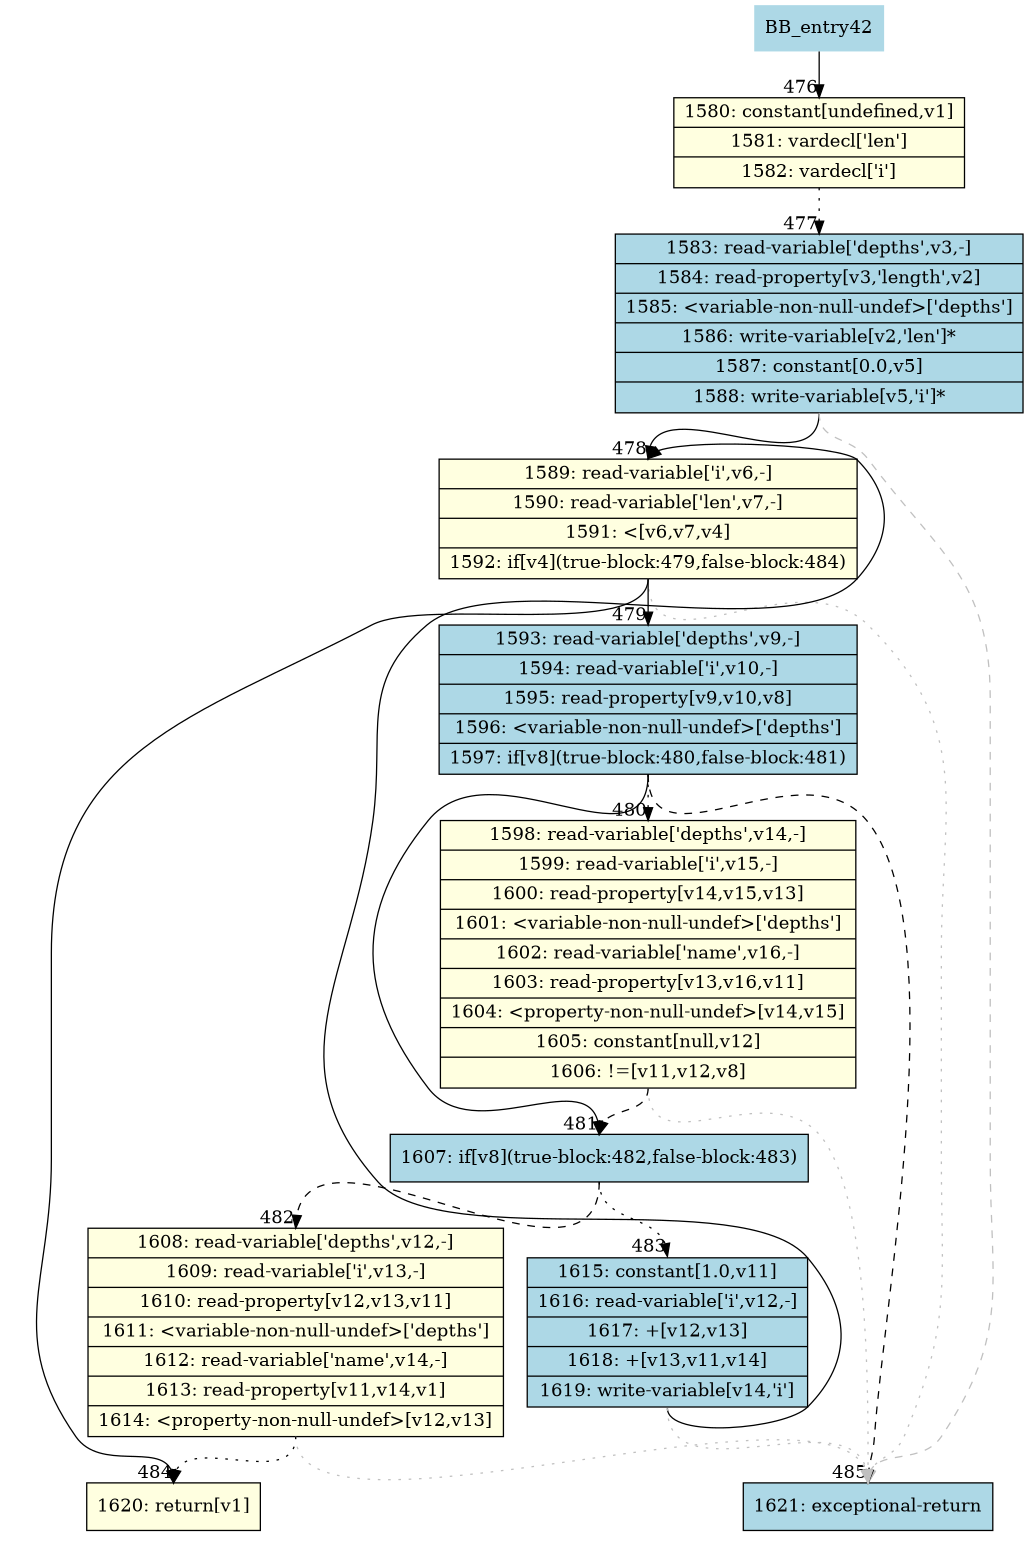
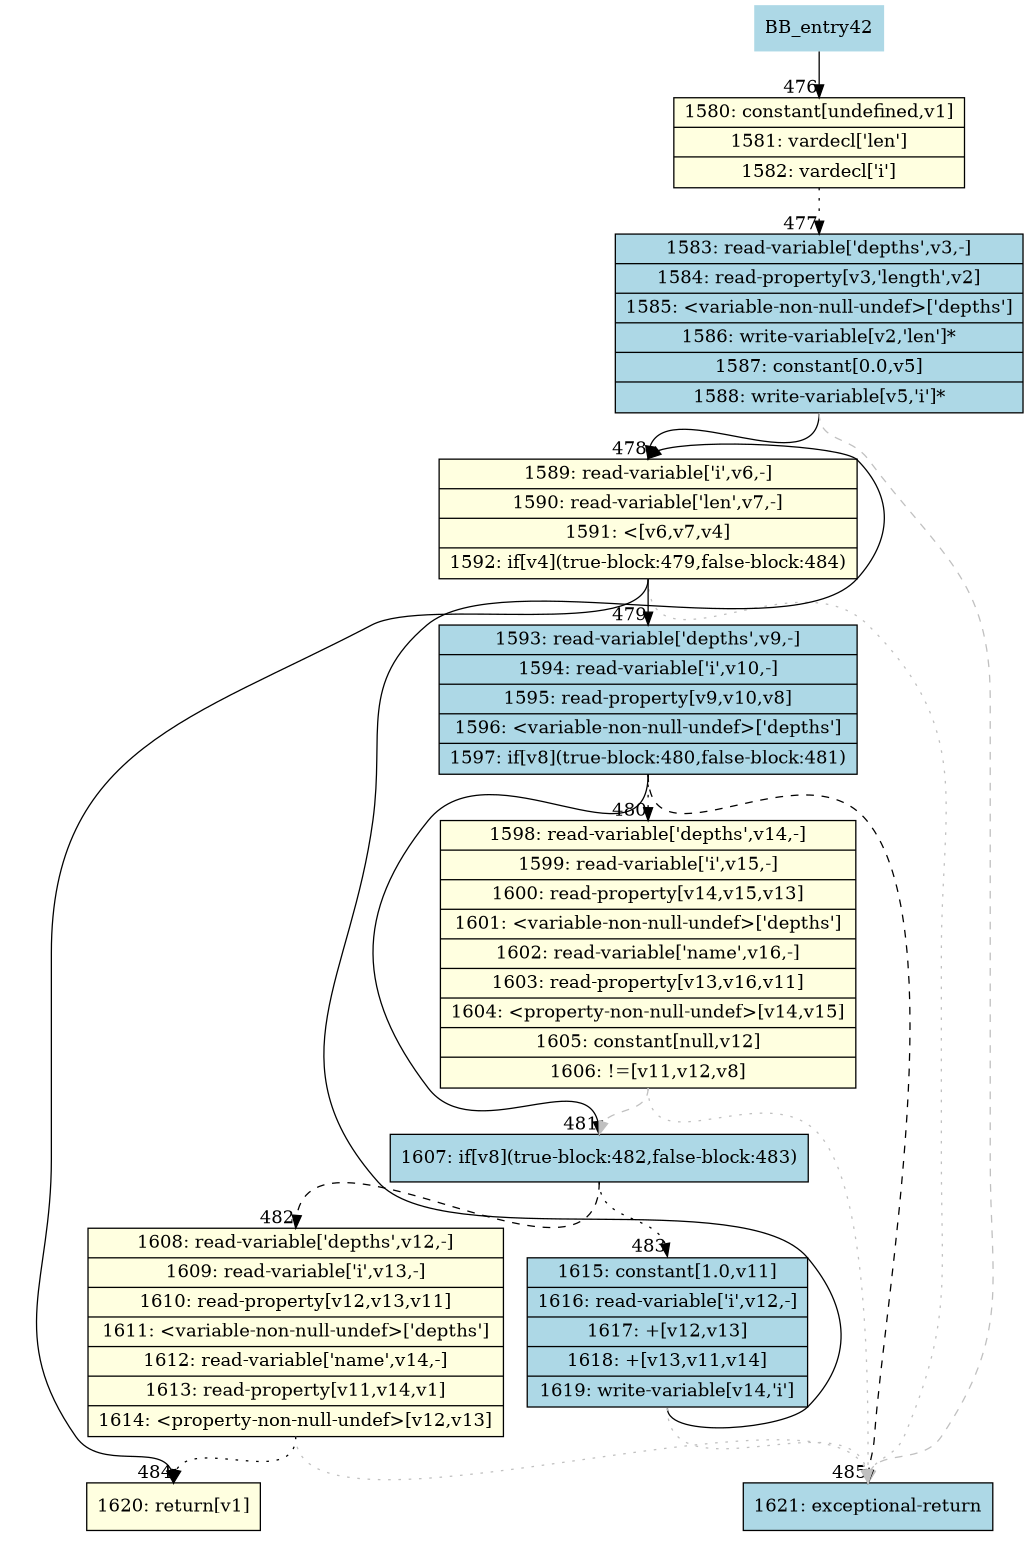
(630, 1109) -> (630, 1109)
